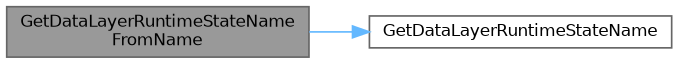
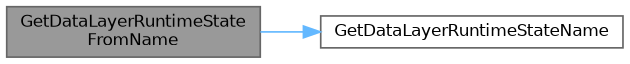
(158, 32) -> (133, 32)
